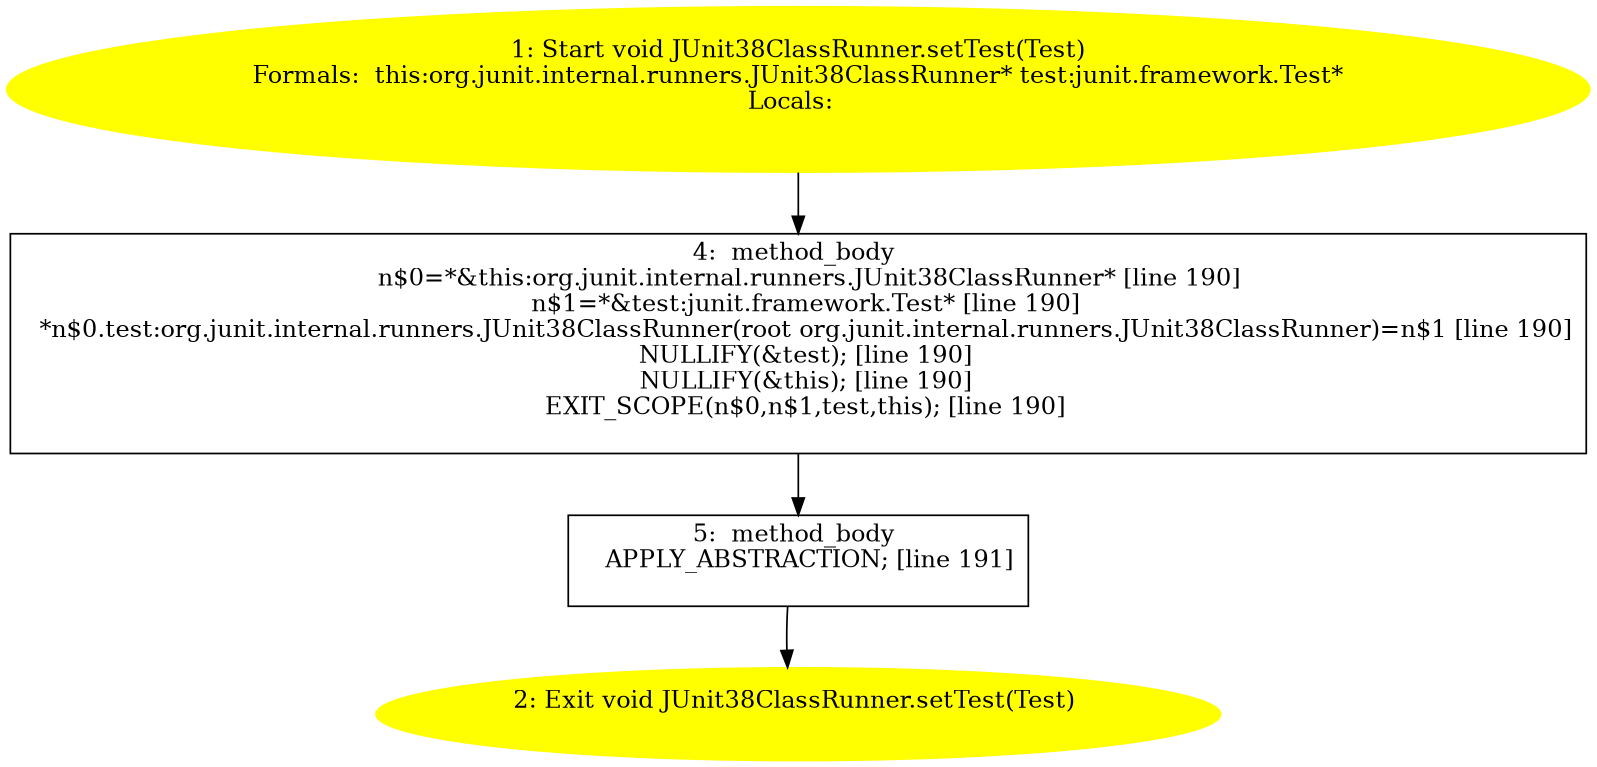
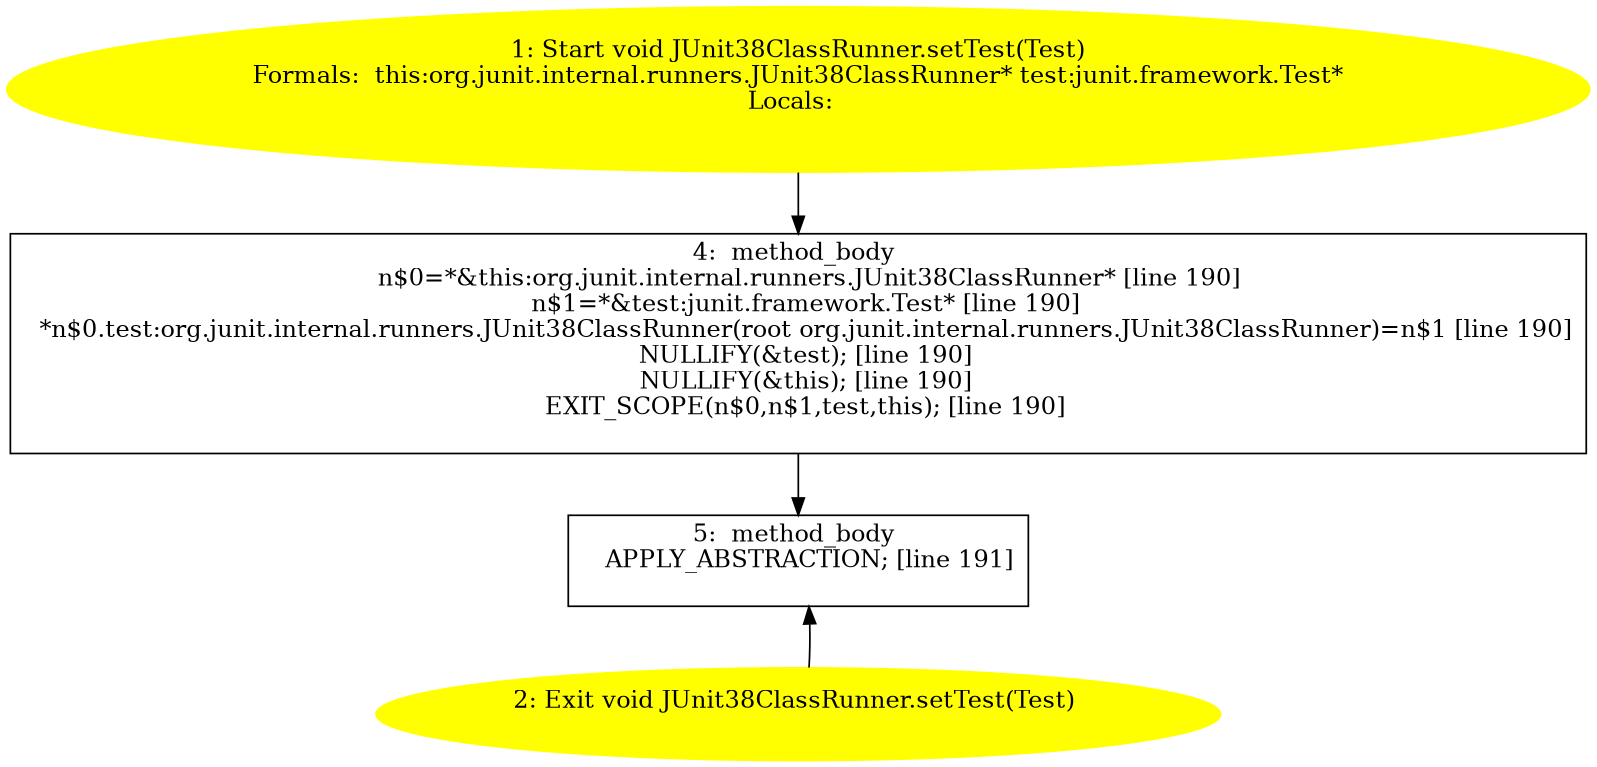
(787, 628) -> (810, 646)
